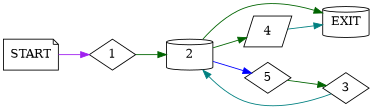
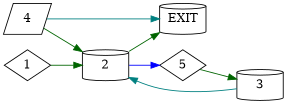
(226, 44) -> (59, 38)
(31, 55) -> none
(346, 88) -> (260, 85)
